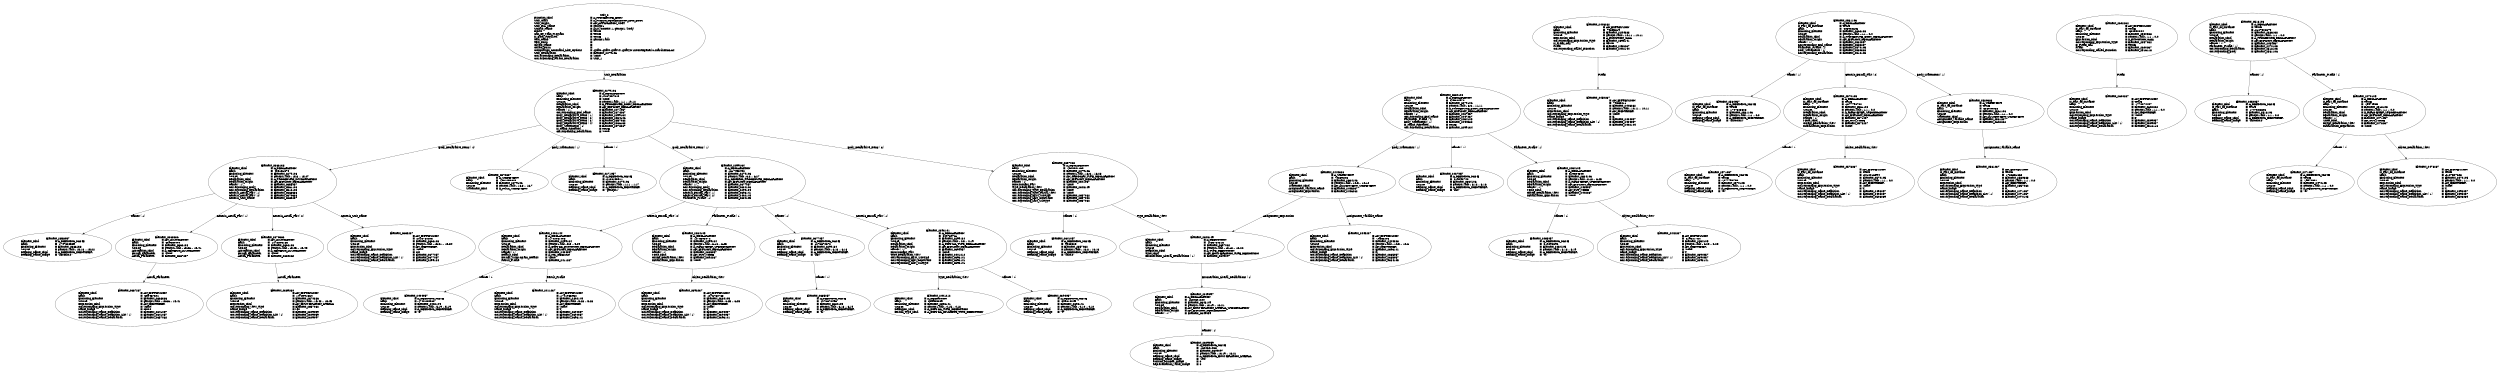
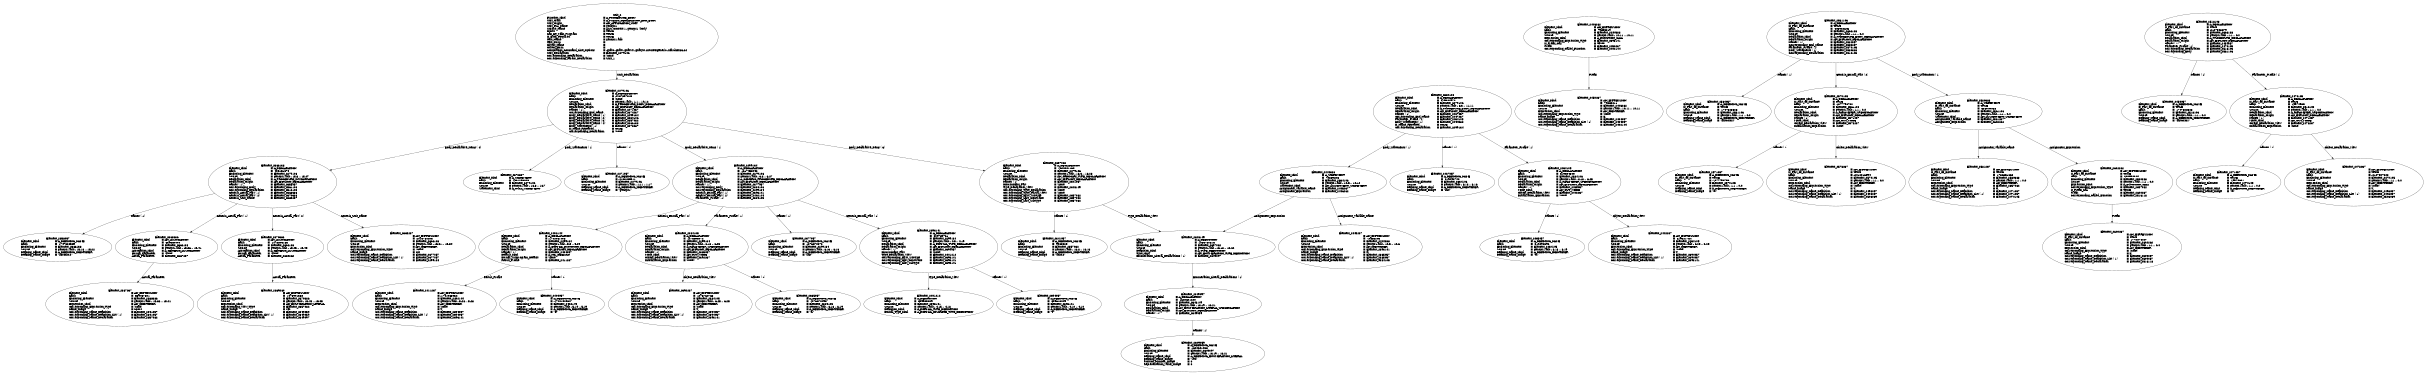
none -> (2042, 145)
(815, 275) -> (752, 278)
